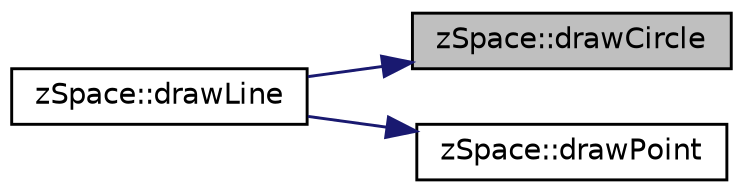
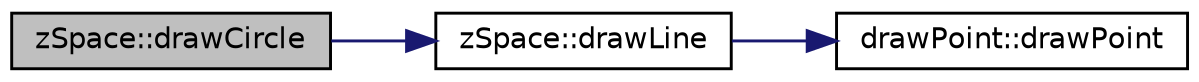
(345, 72) -> (369, 41)
(572, 152) -> (1012, 41)
